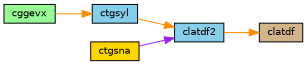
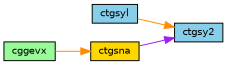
(69, 14) -> (68, 51)
(199, 33) -> (199, 33)
(281, 33) -> none
